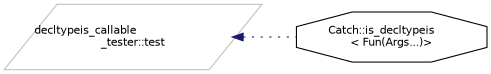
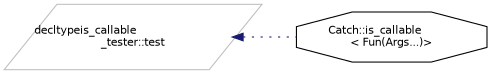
(392, 37) -> (392, 37)
